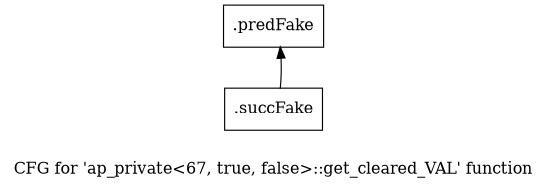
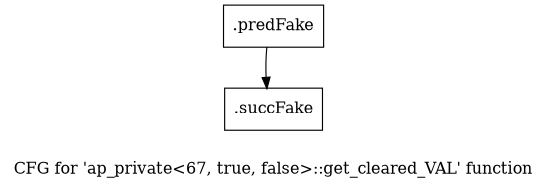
(281, 74) -> (266, 62)
